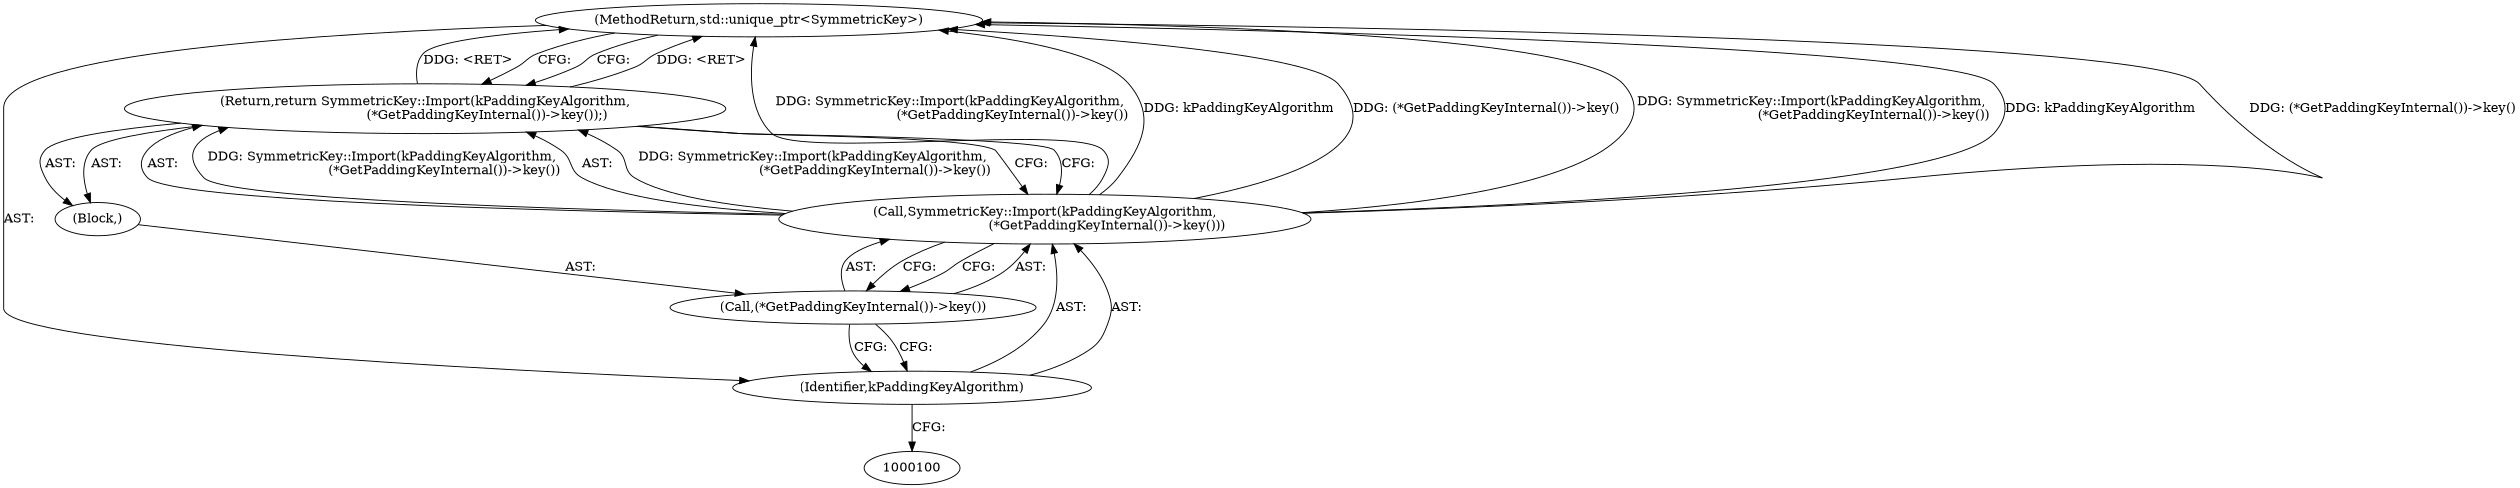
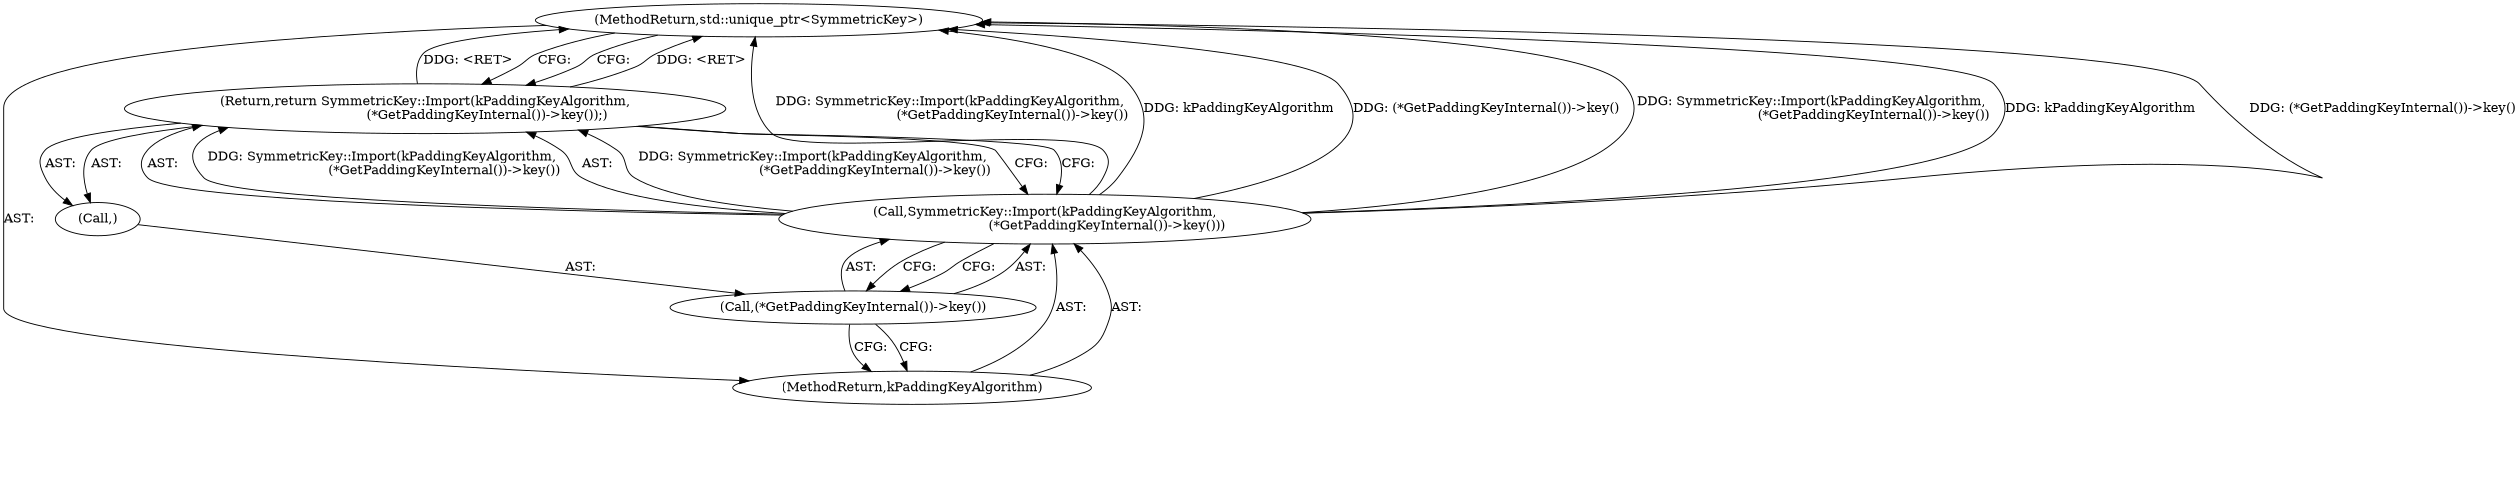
(98, 219) -> (98, 219)
(912, 388) -> (912, 388)
(912, 468) -> none
